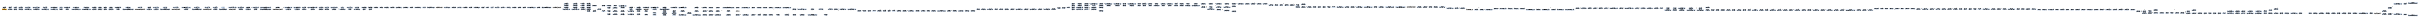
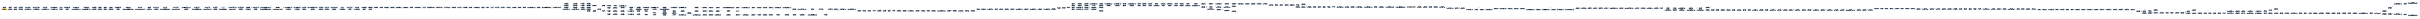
none -> (2305, 13)
